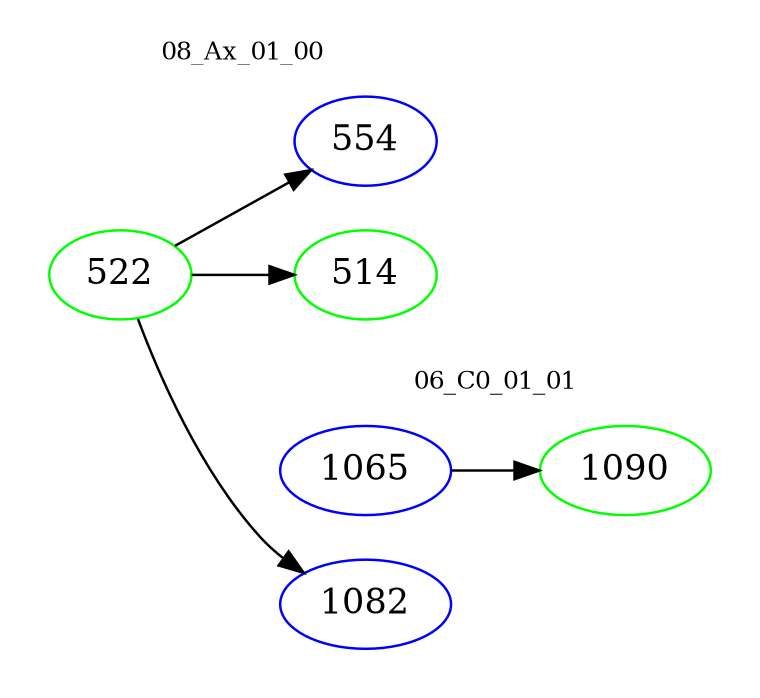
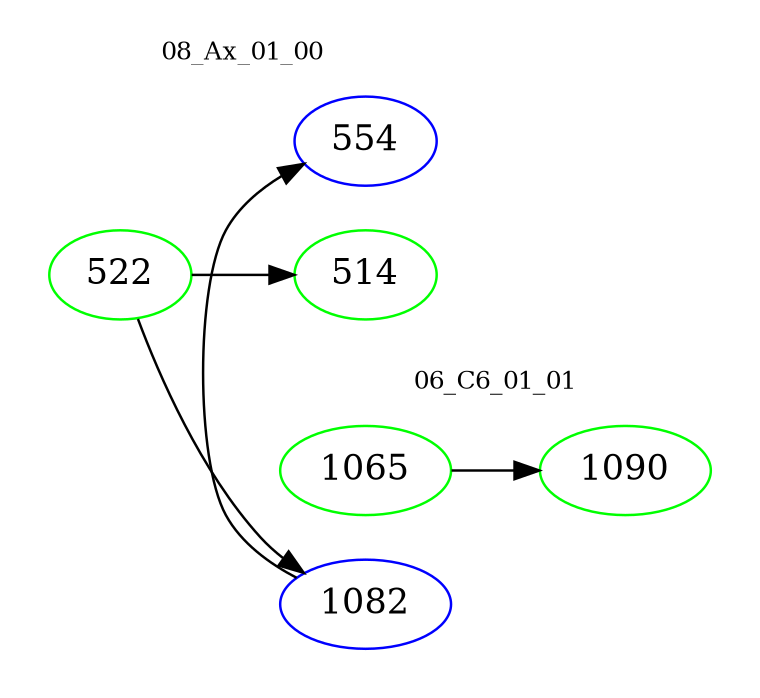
(232, 214) -> (203, 381)
(496, 383) -> (496, 383)
(366, 471) -> (366, 471)
